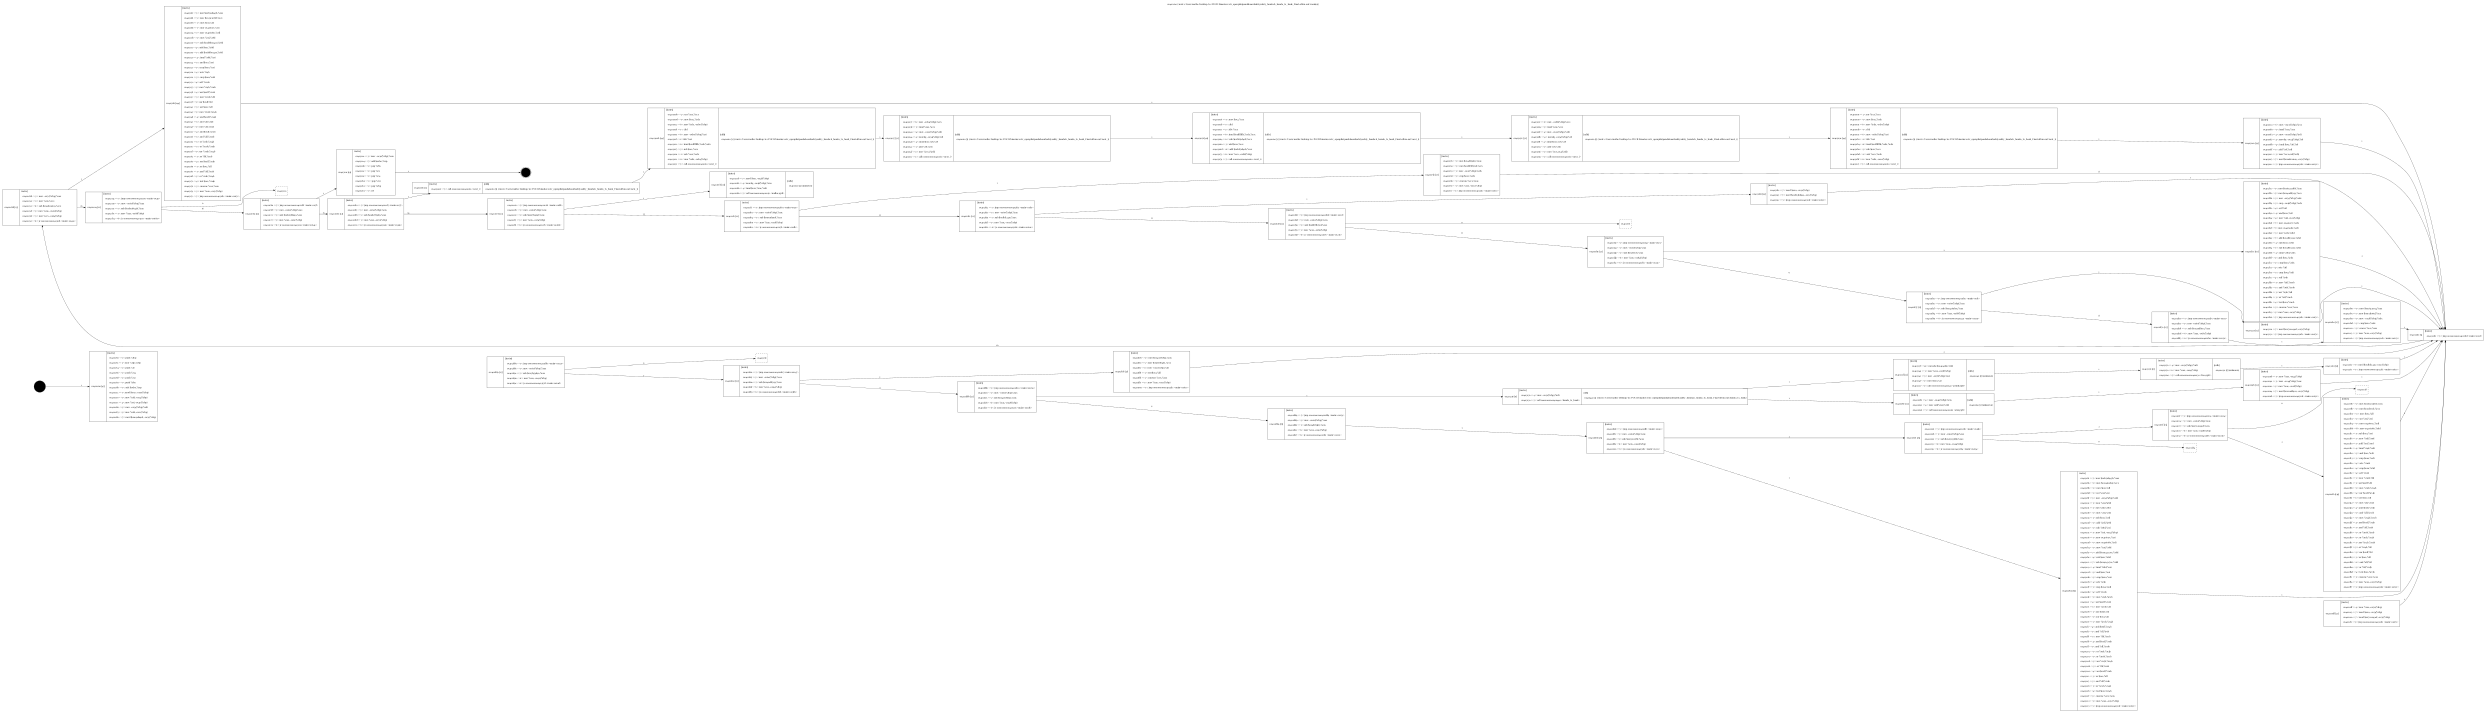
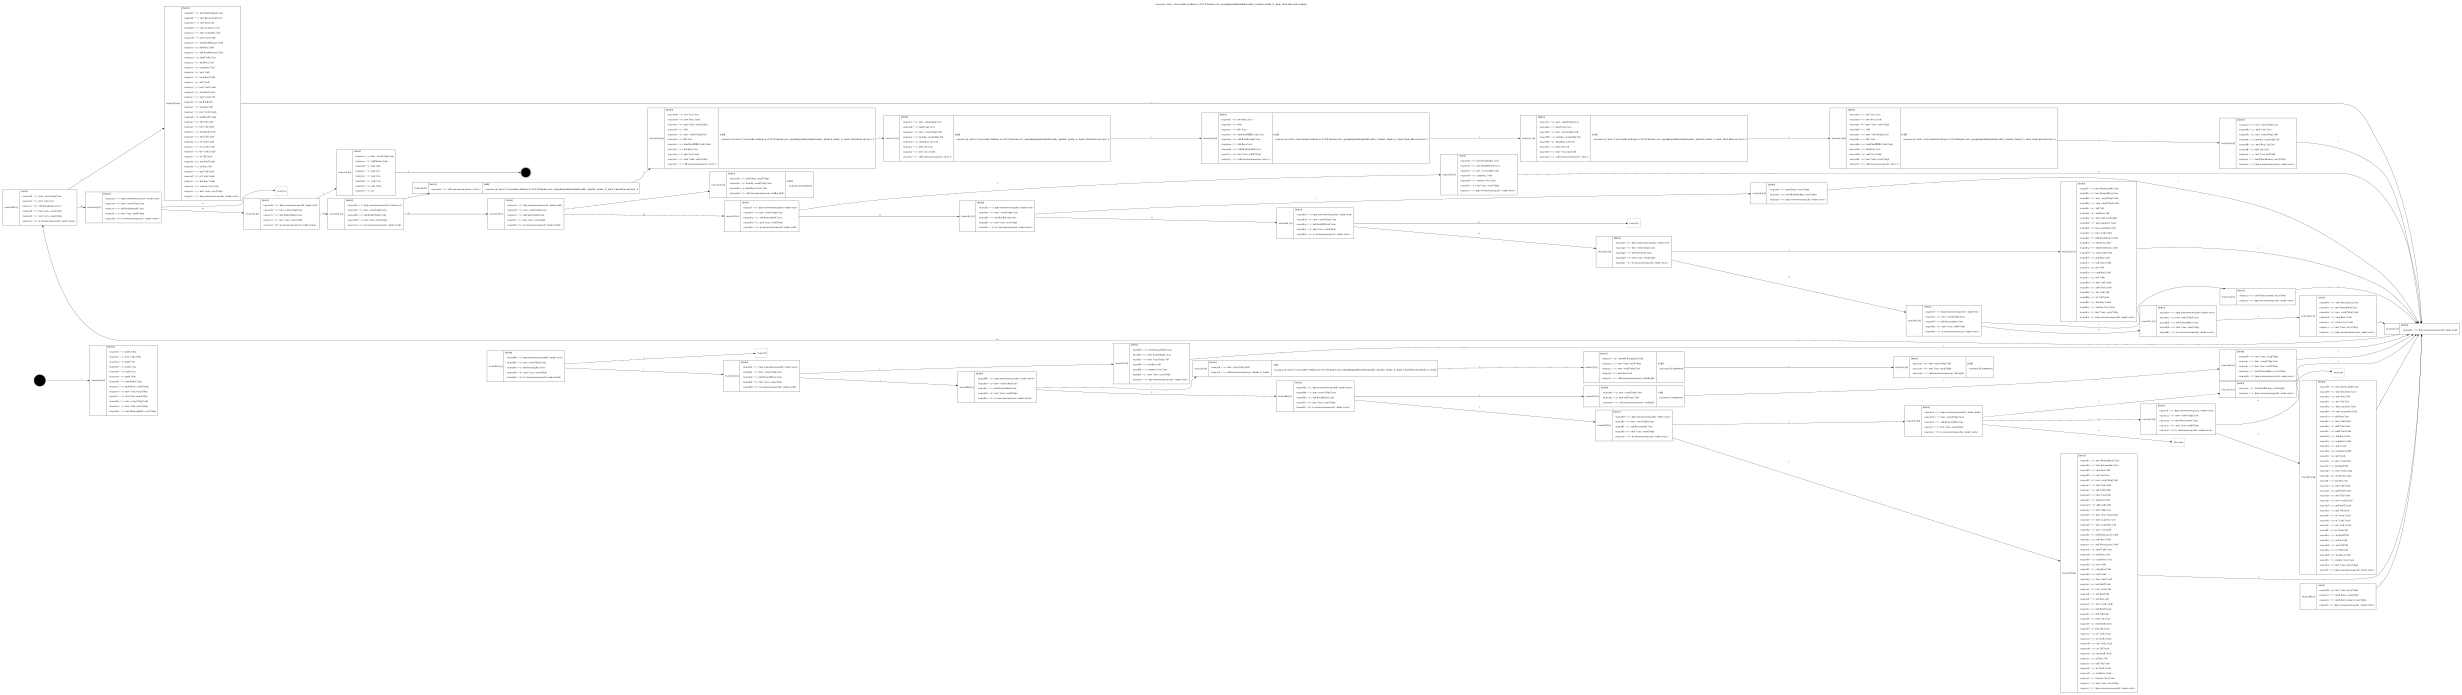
(2281, 368) -> (2100, 405)
(1820, 401) -> (1468, 396)
